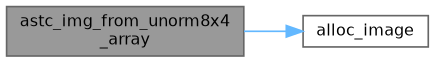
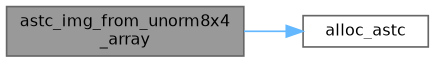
(366, 31) -> (366, 31)
